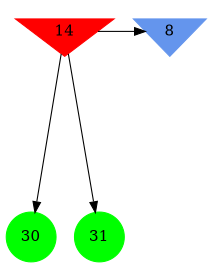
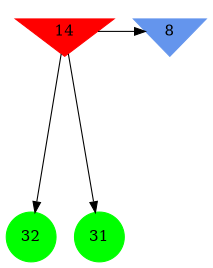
(31, 237) -> (31, 237)
